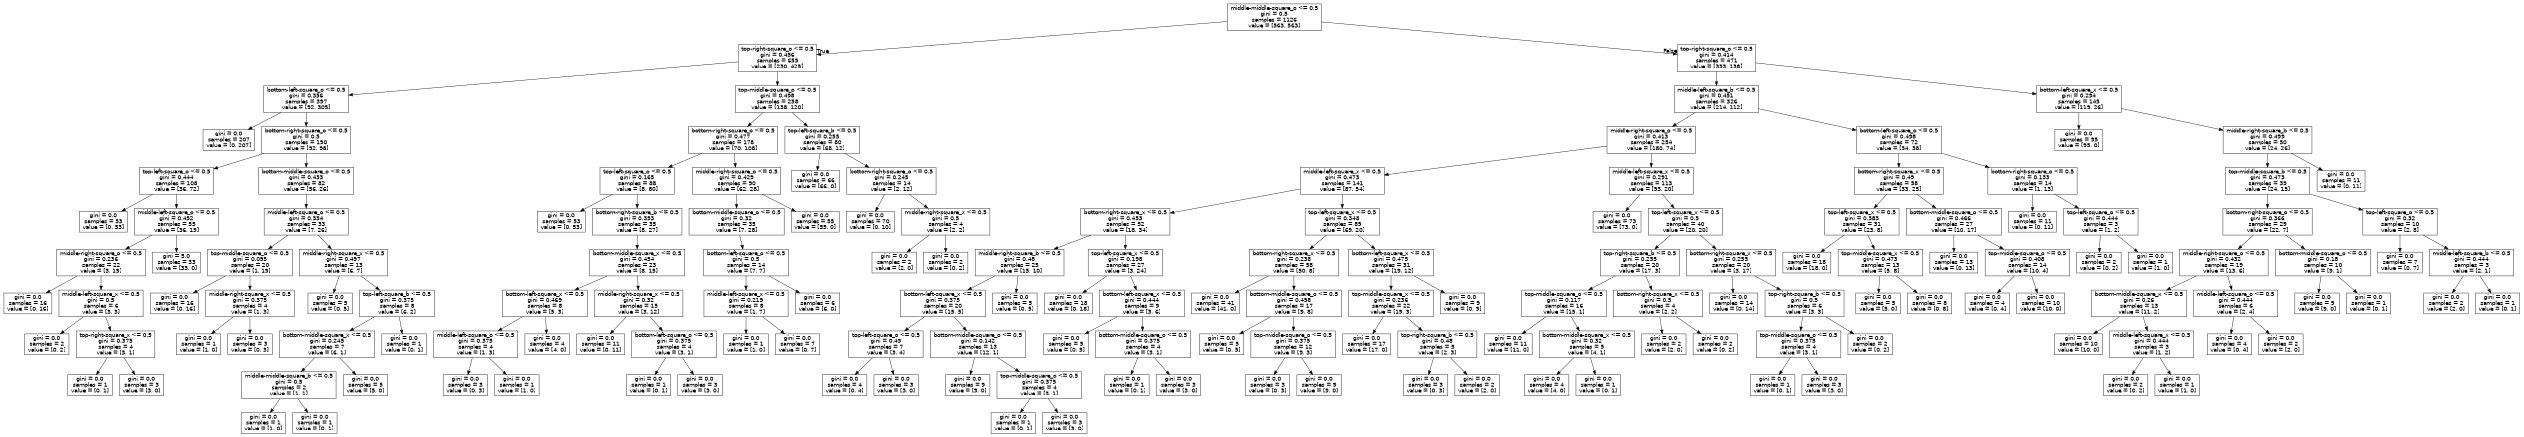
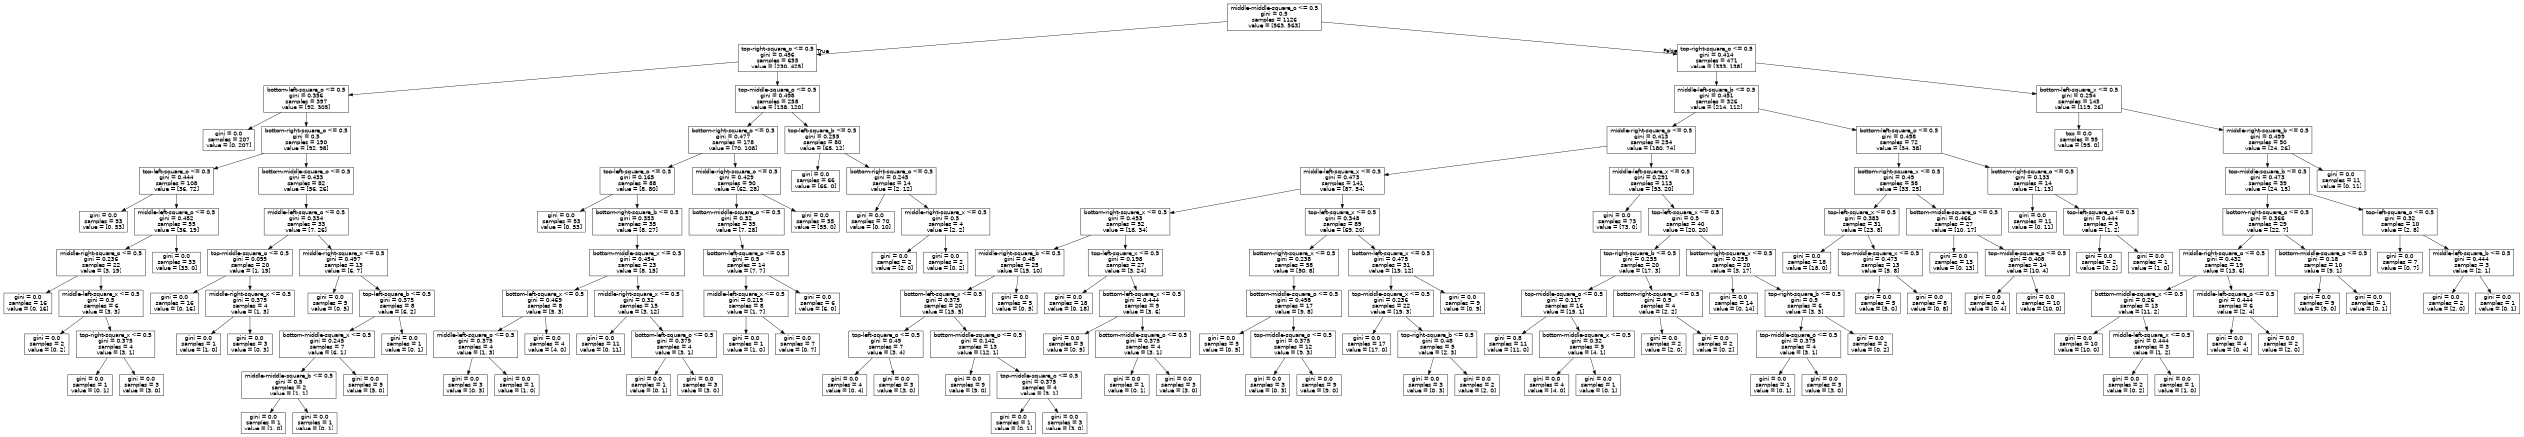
(2079, 140) -> (2079, 140)
(176, 263) -> (176, 263)
(1215, 303) -> none
(1508, 344) -> (1508, 344)
